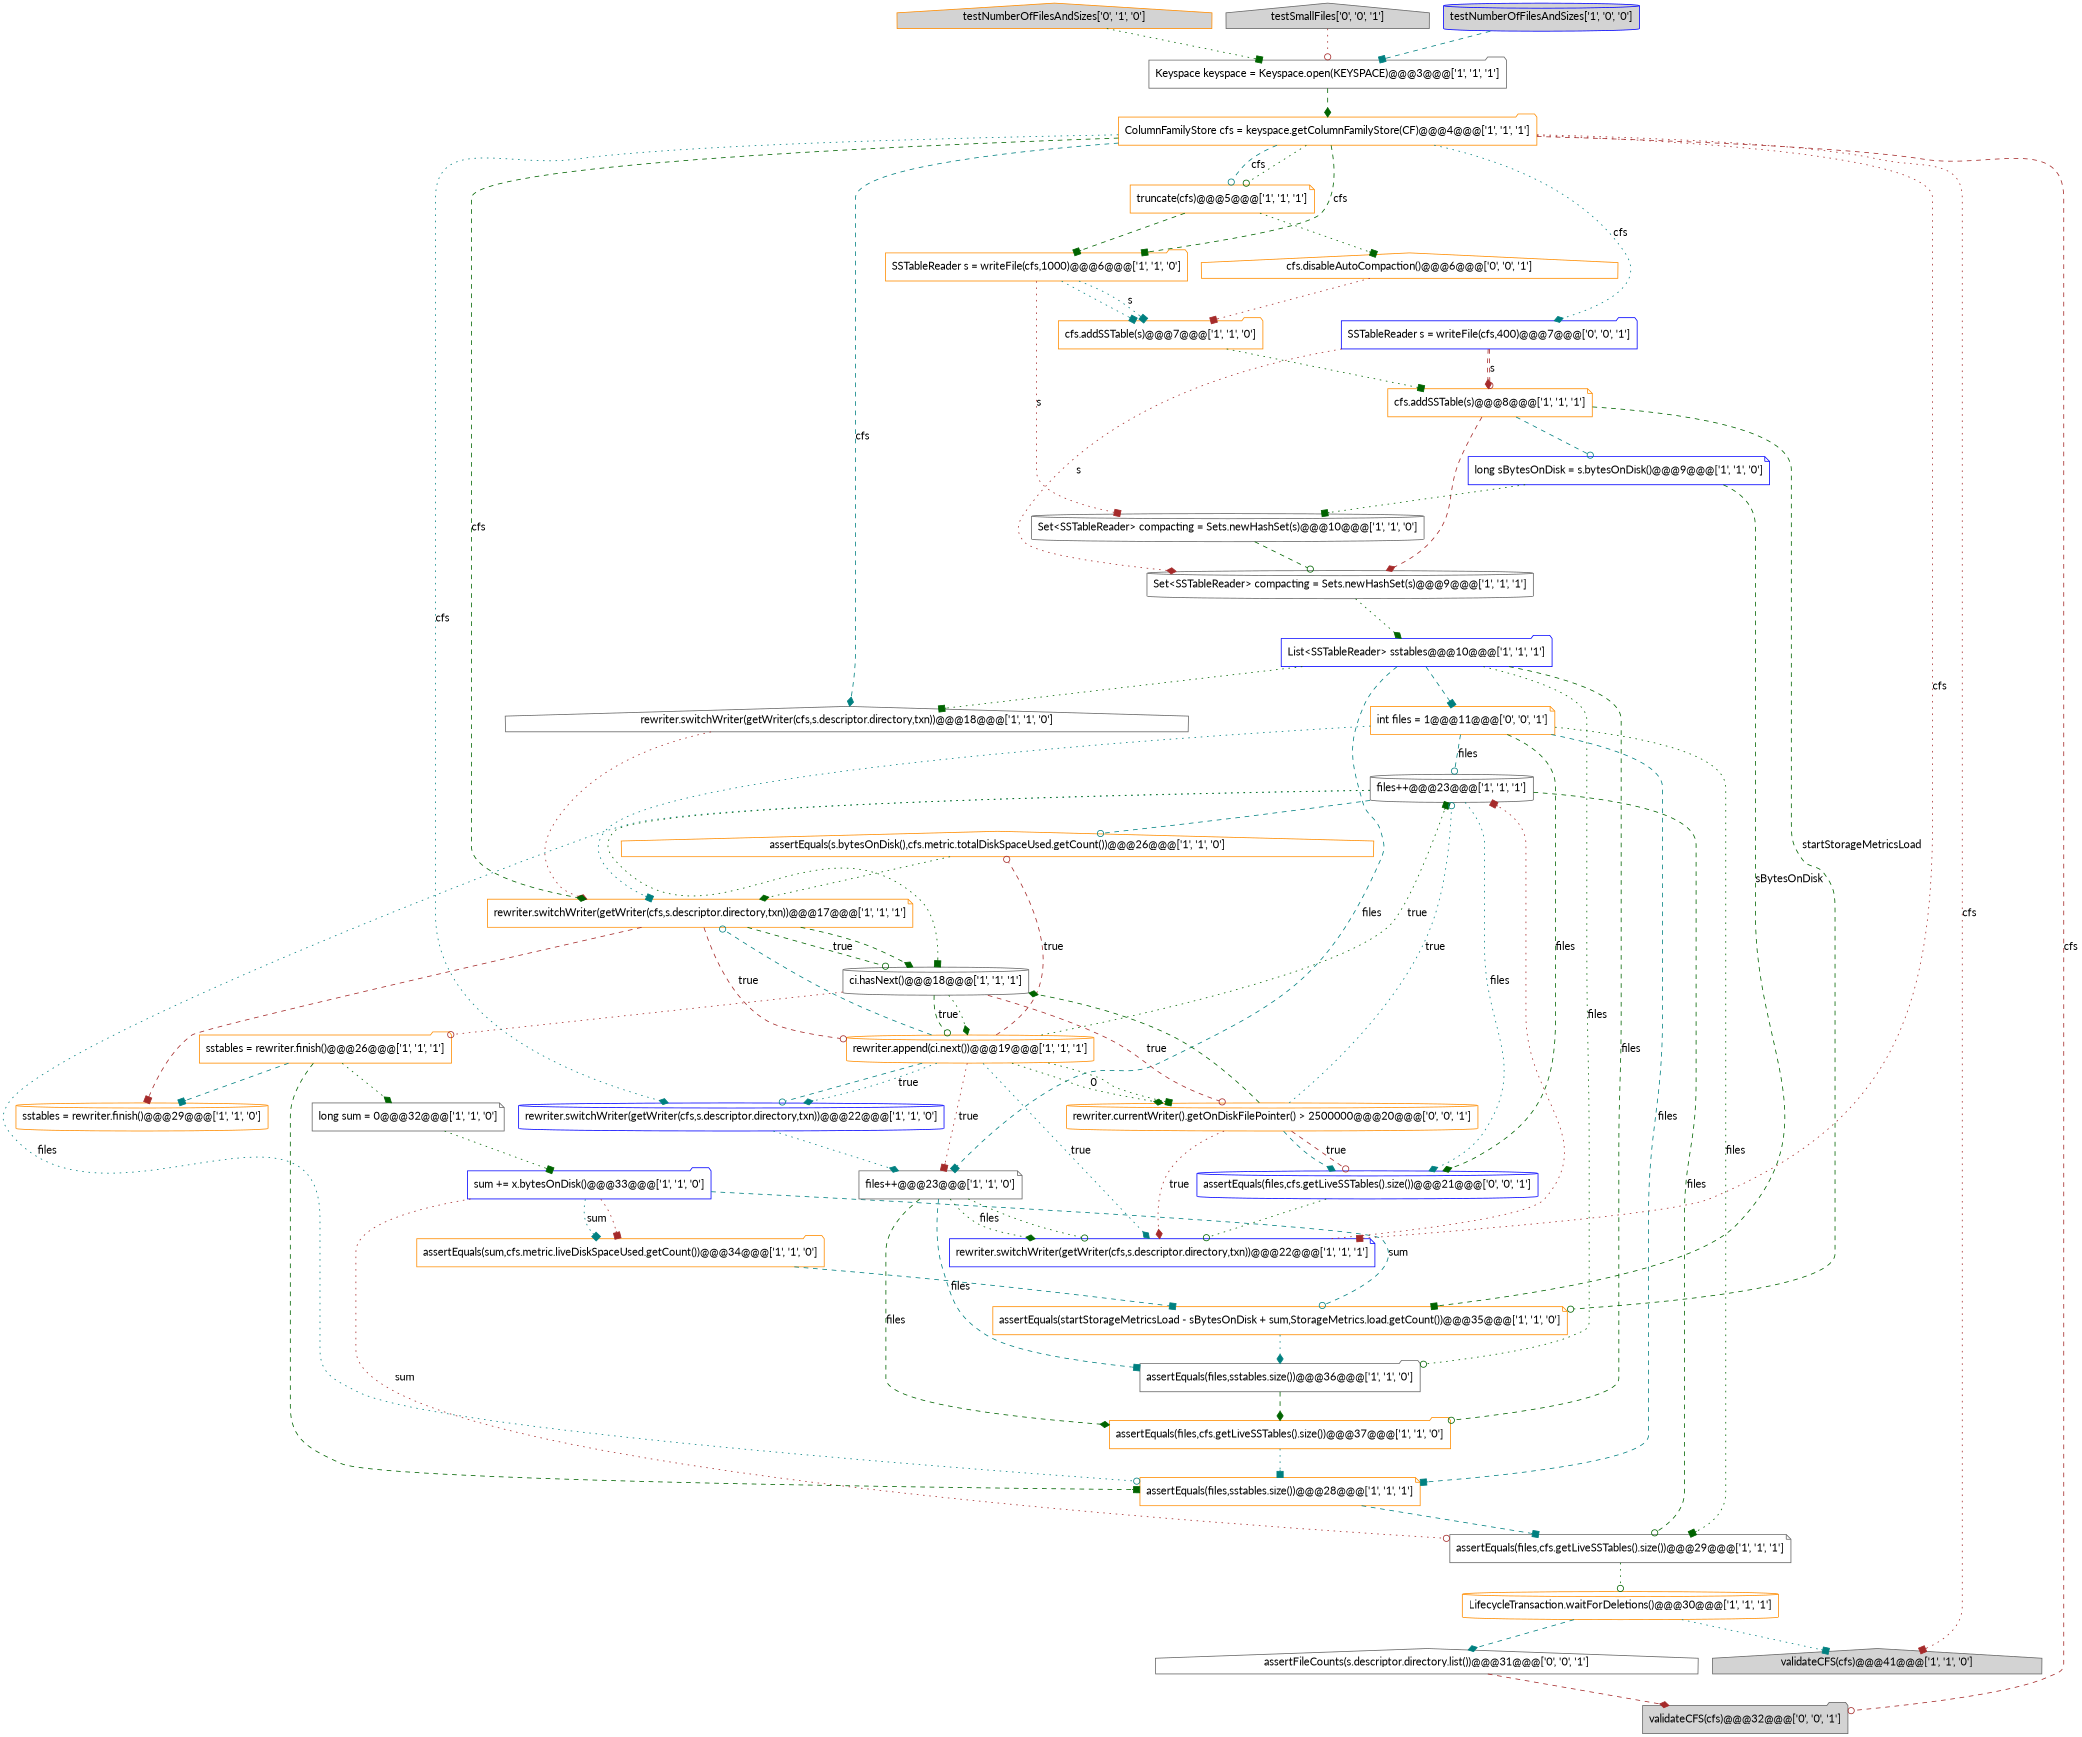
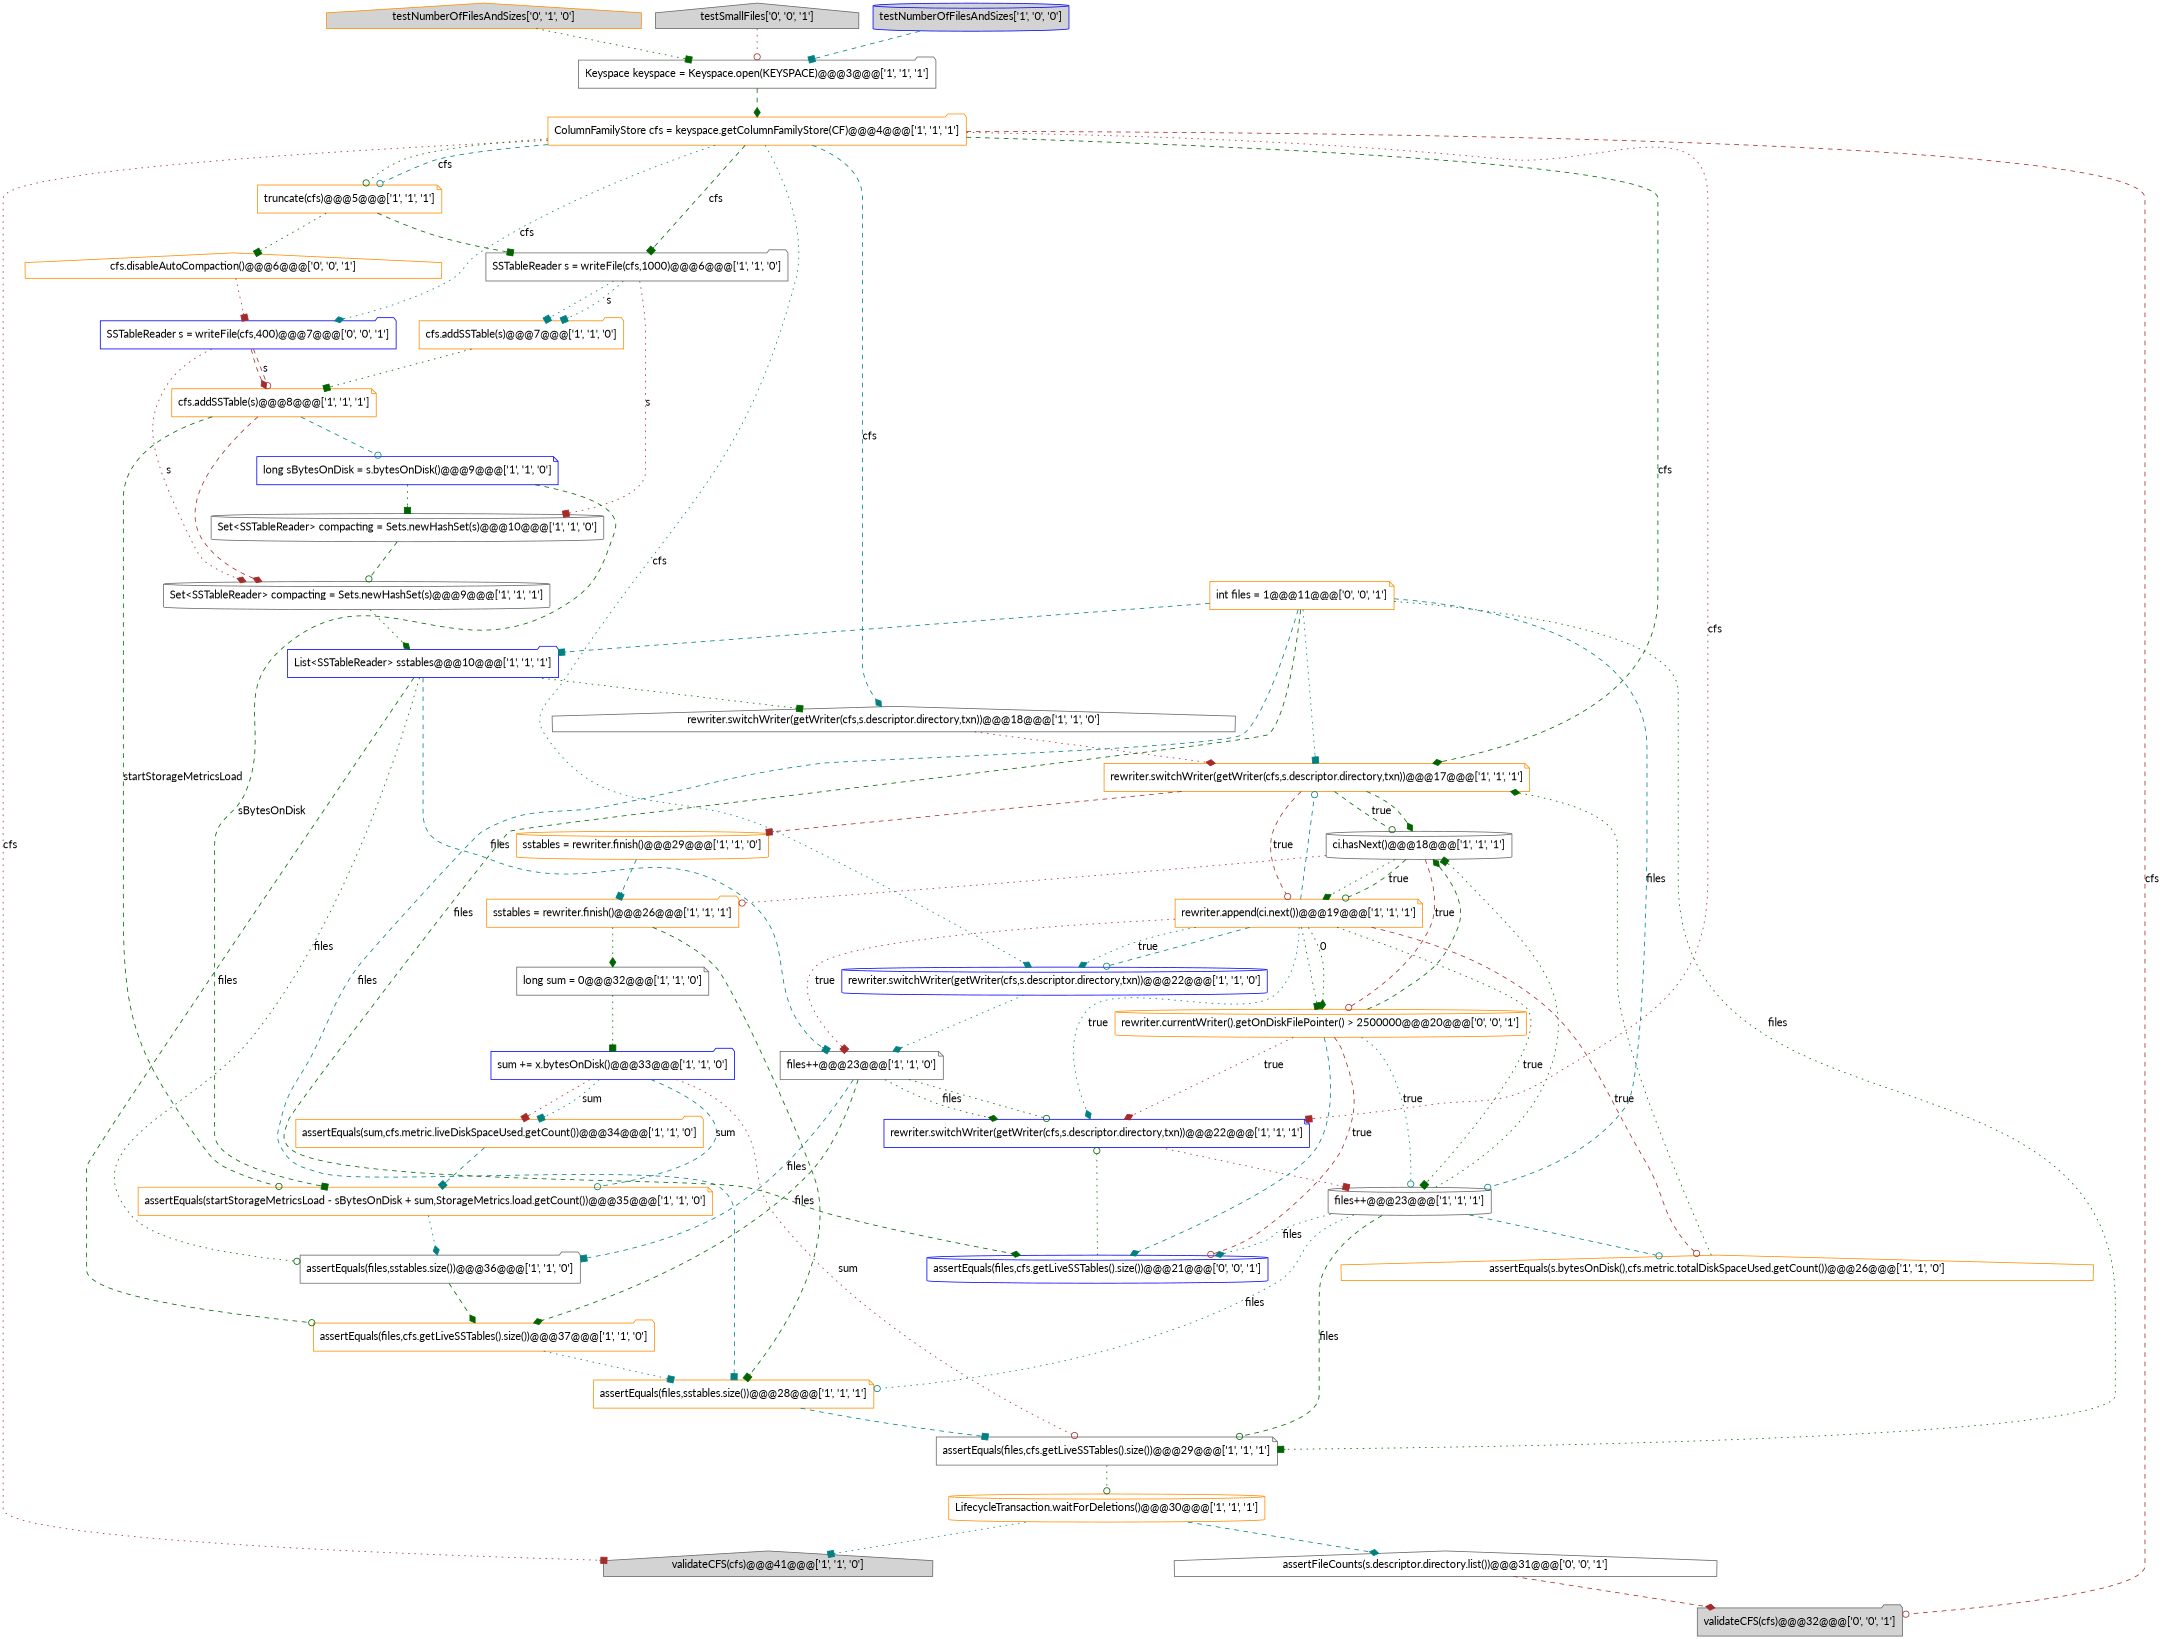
(1036, 267) -> (637, 267)
(1294, 299) -> (240, 296)
(1437, 683) -> (888, 628)
(970, 1049) -> (1299, 913)
(237, 1082) -> (629, 876)
